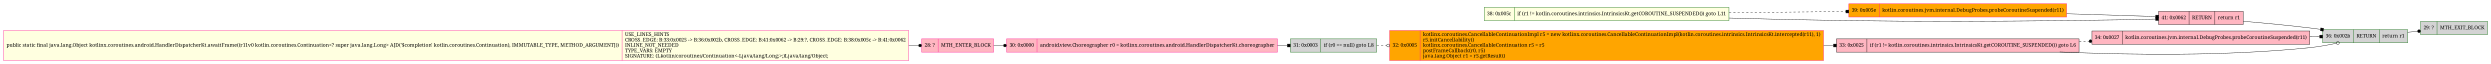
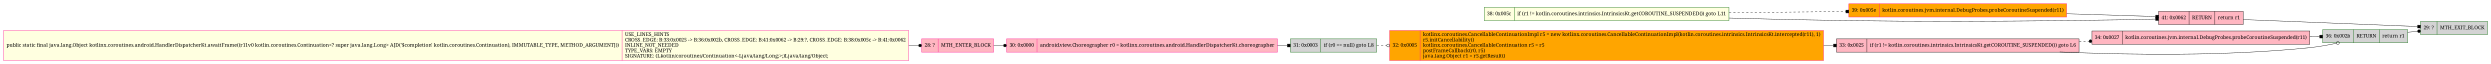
(2282, 25) -> (2330, 23)
